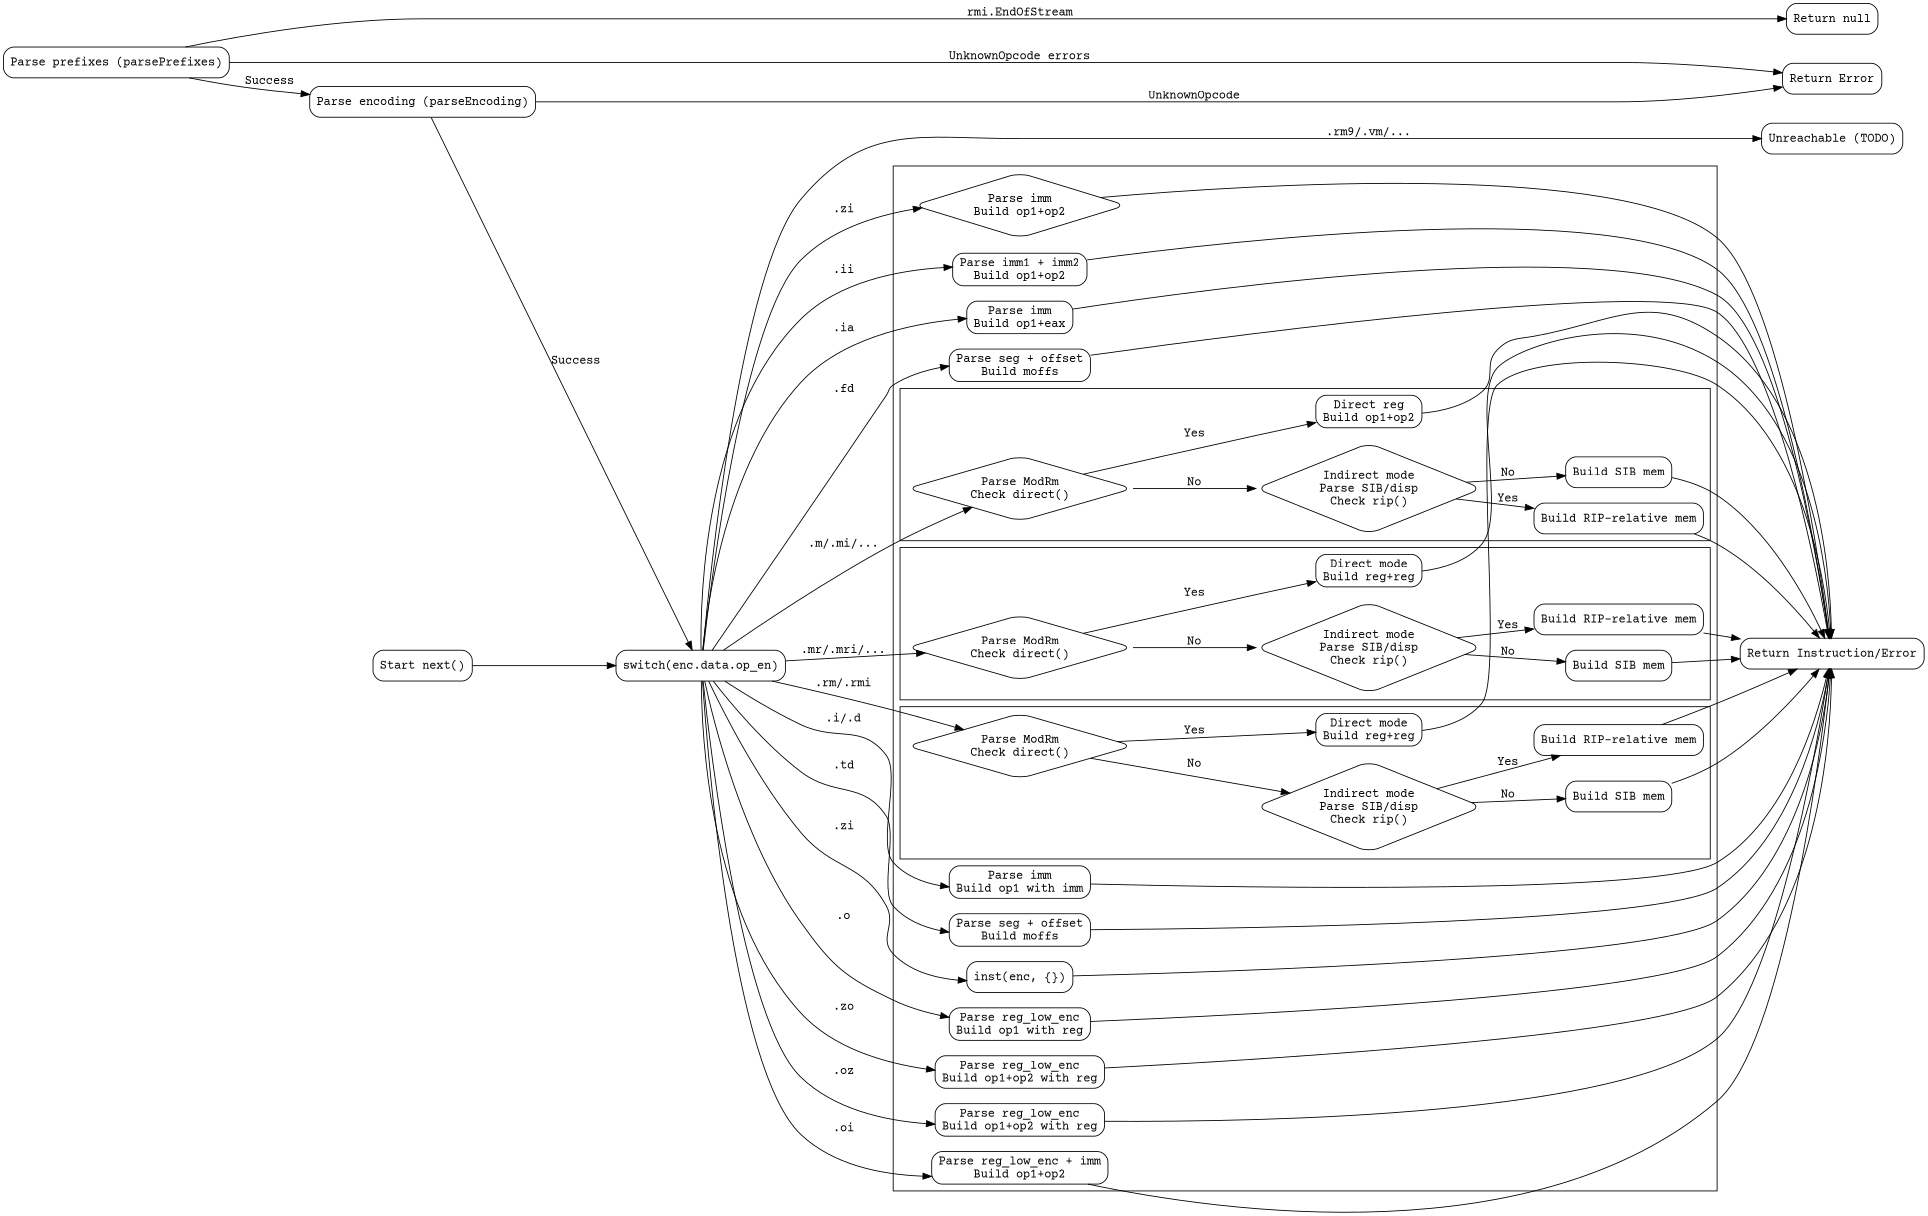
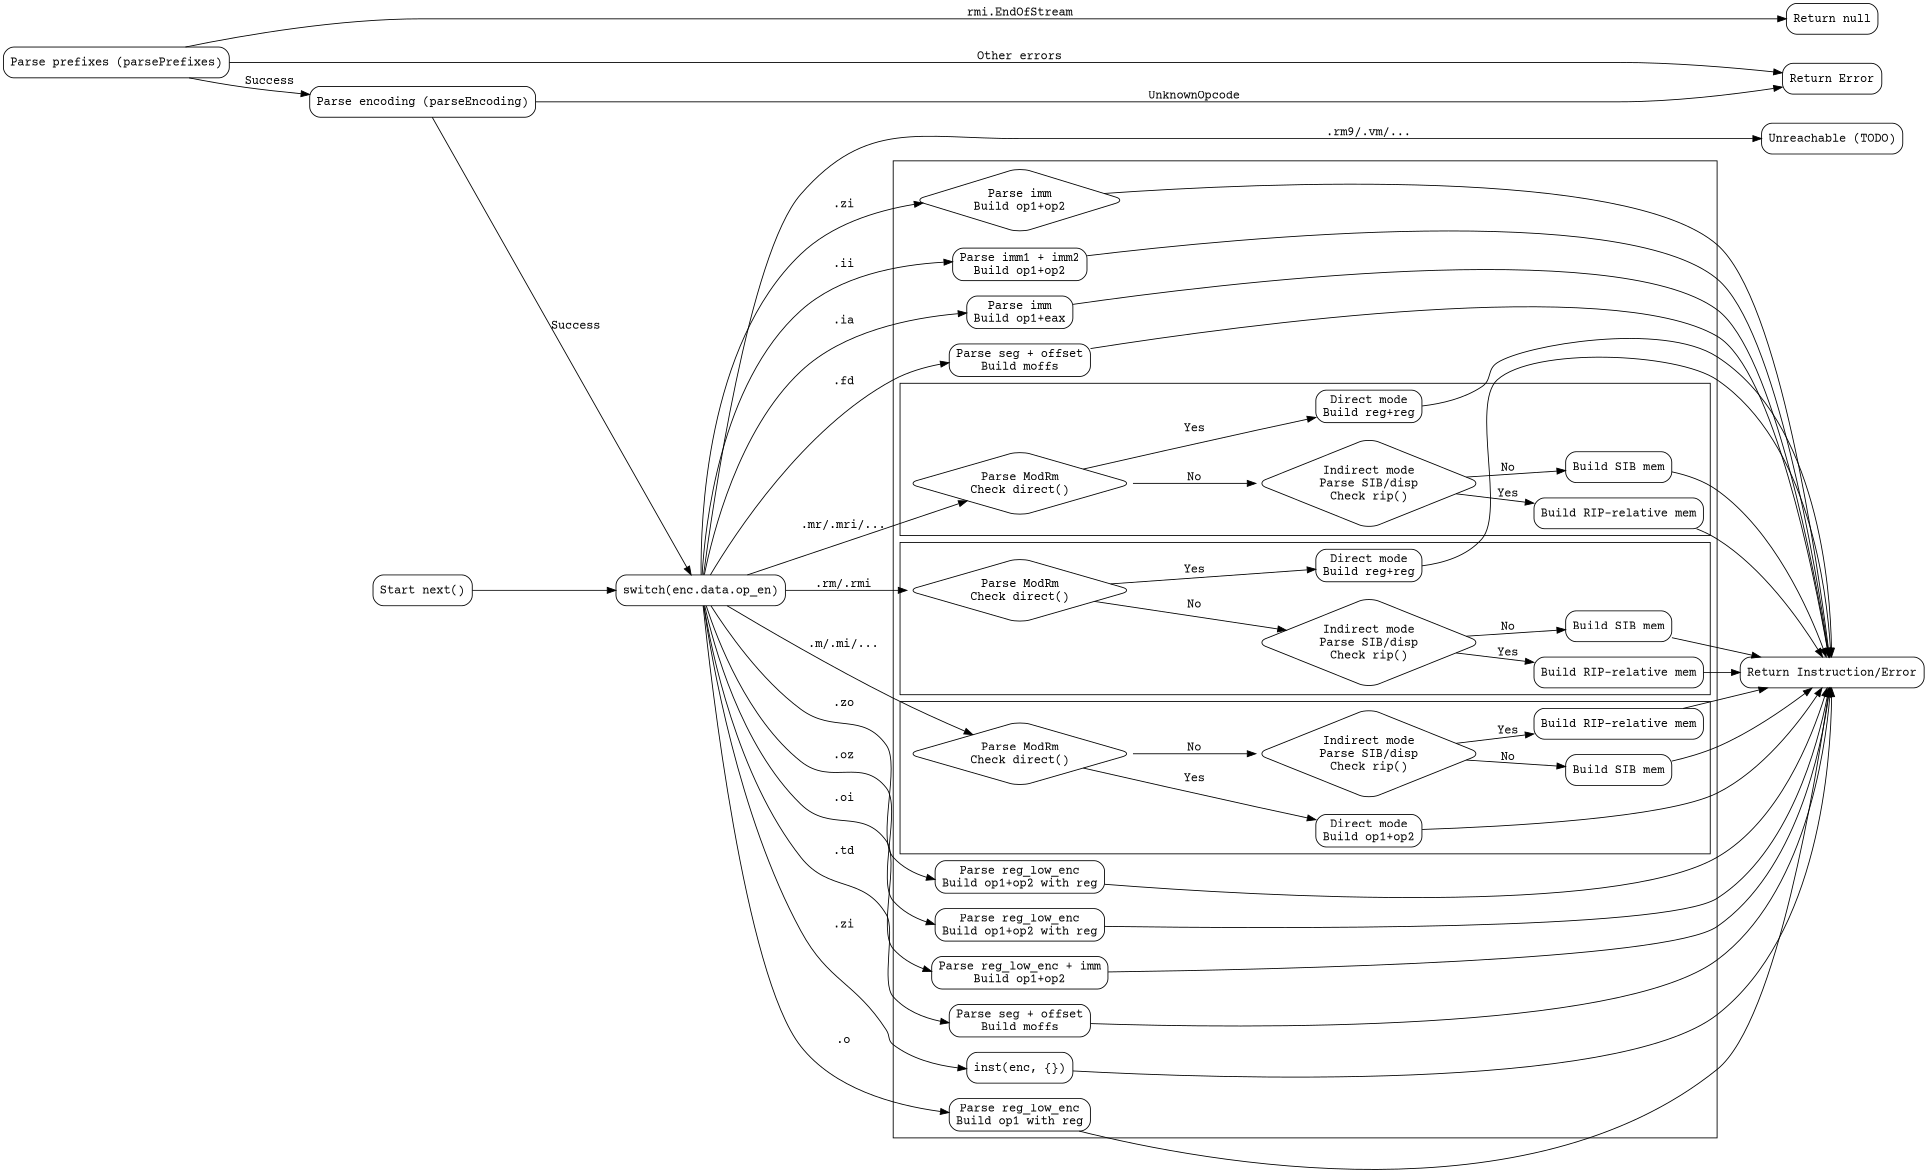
(1020, 56) -> (1020, 56)
(1369, 412) -> (1369, 831)
(1020, 882) -> none
